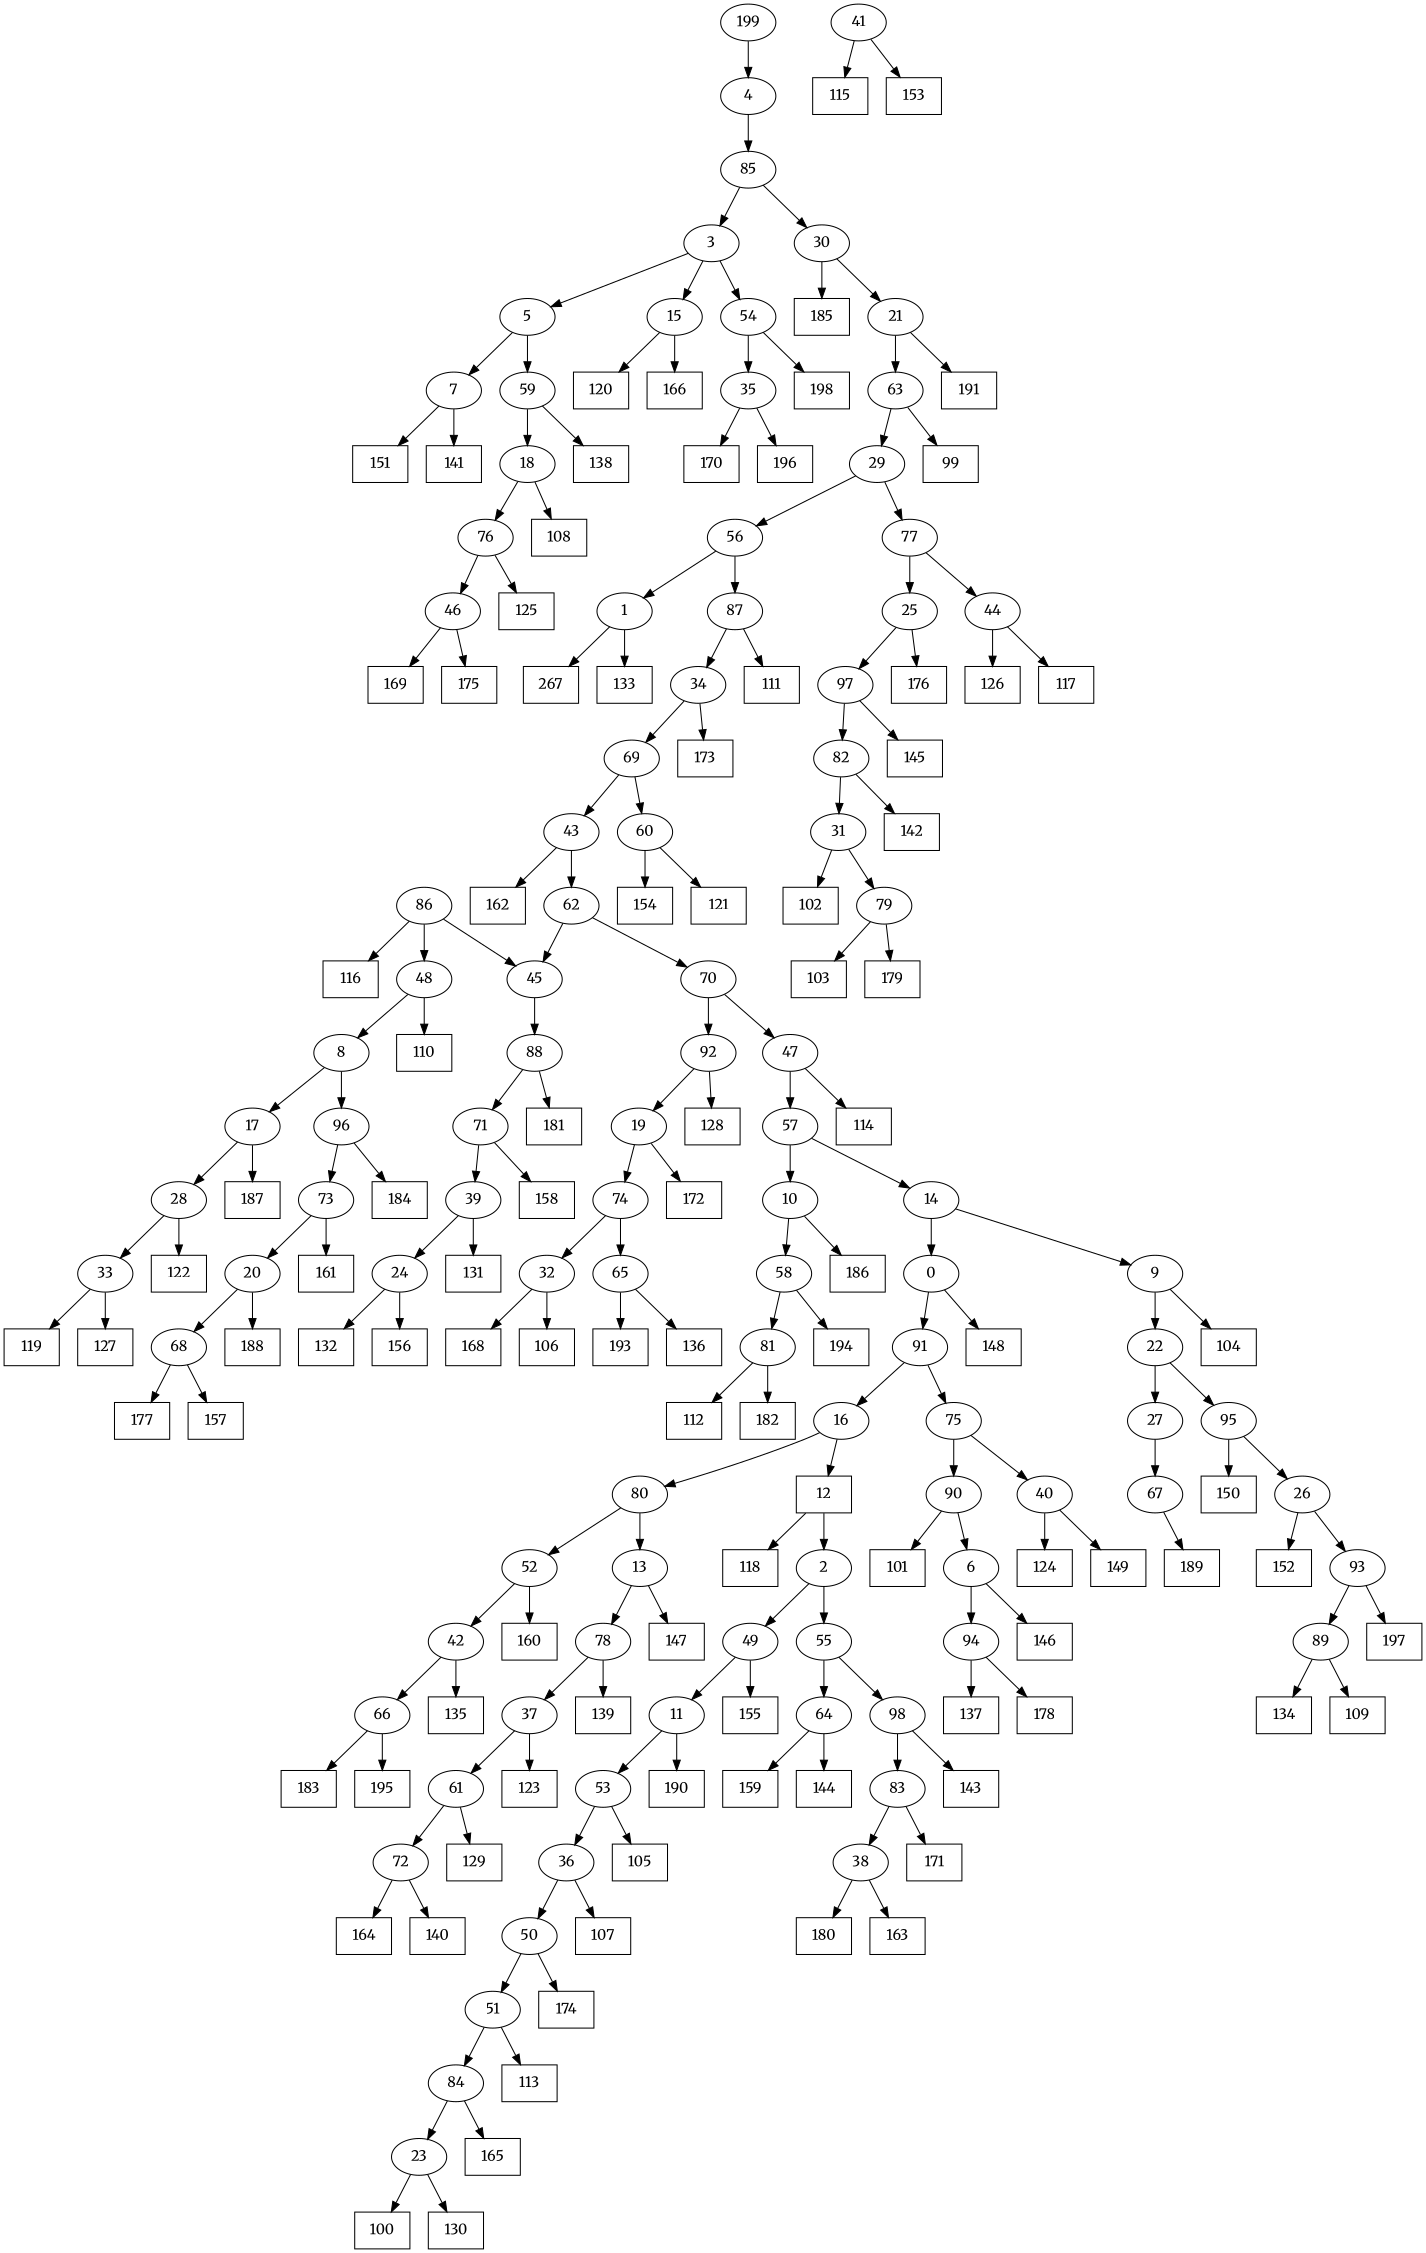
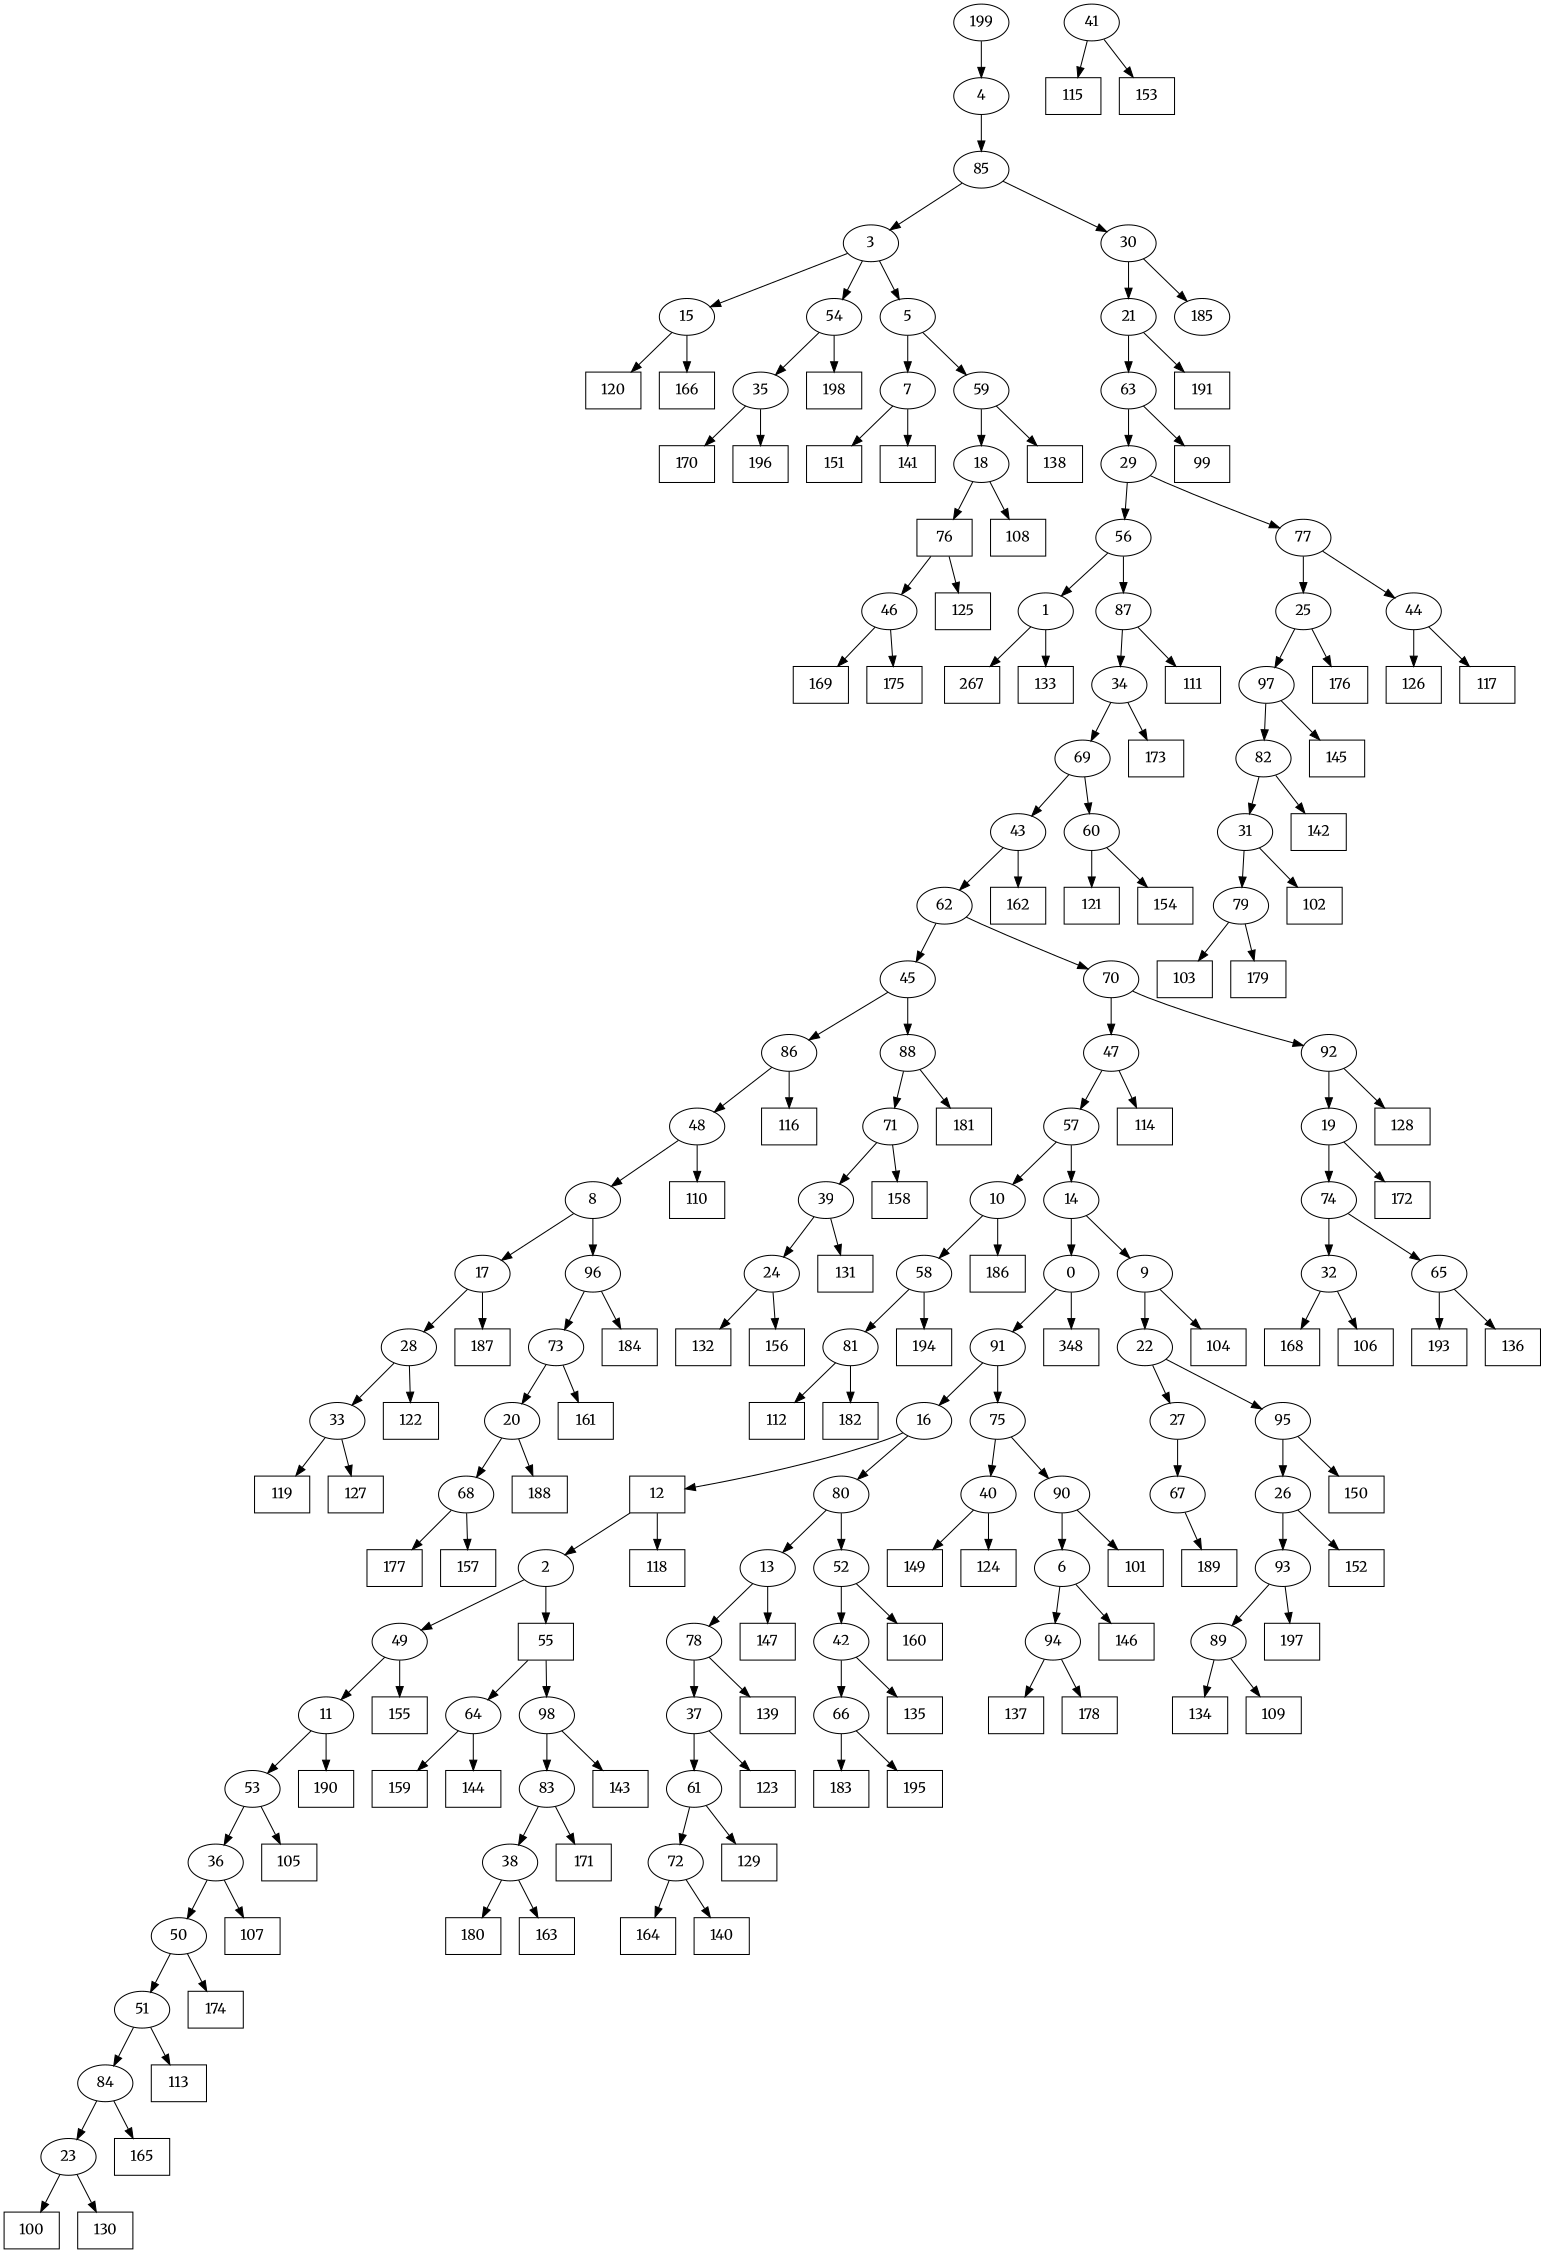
(822, 317) -> (1202, 317)
(486, 538) -> (945, 538)
(475, 940) -> (853, 1013)
(994, 1347) -> (1071, 1347)
(824, 1642) -> (546, 1642)
